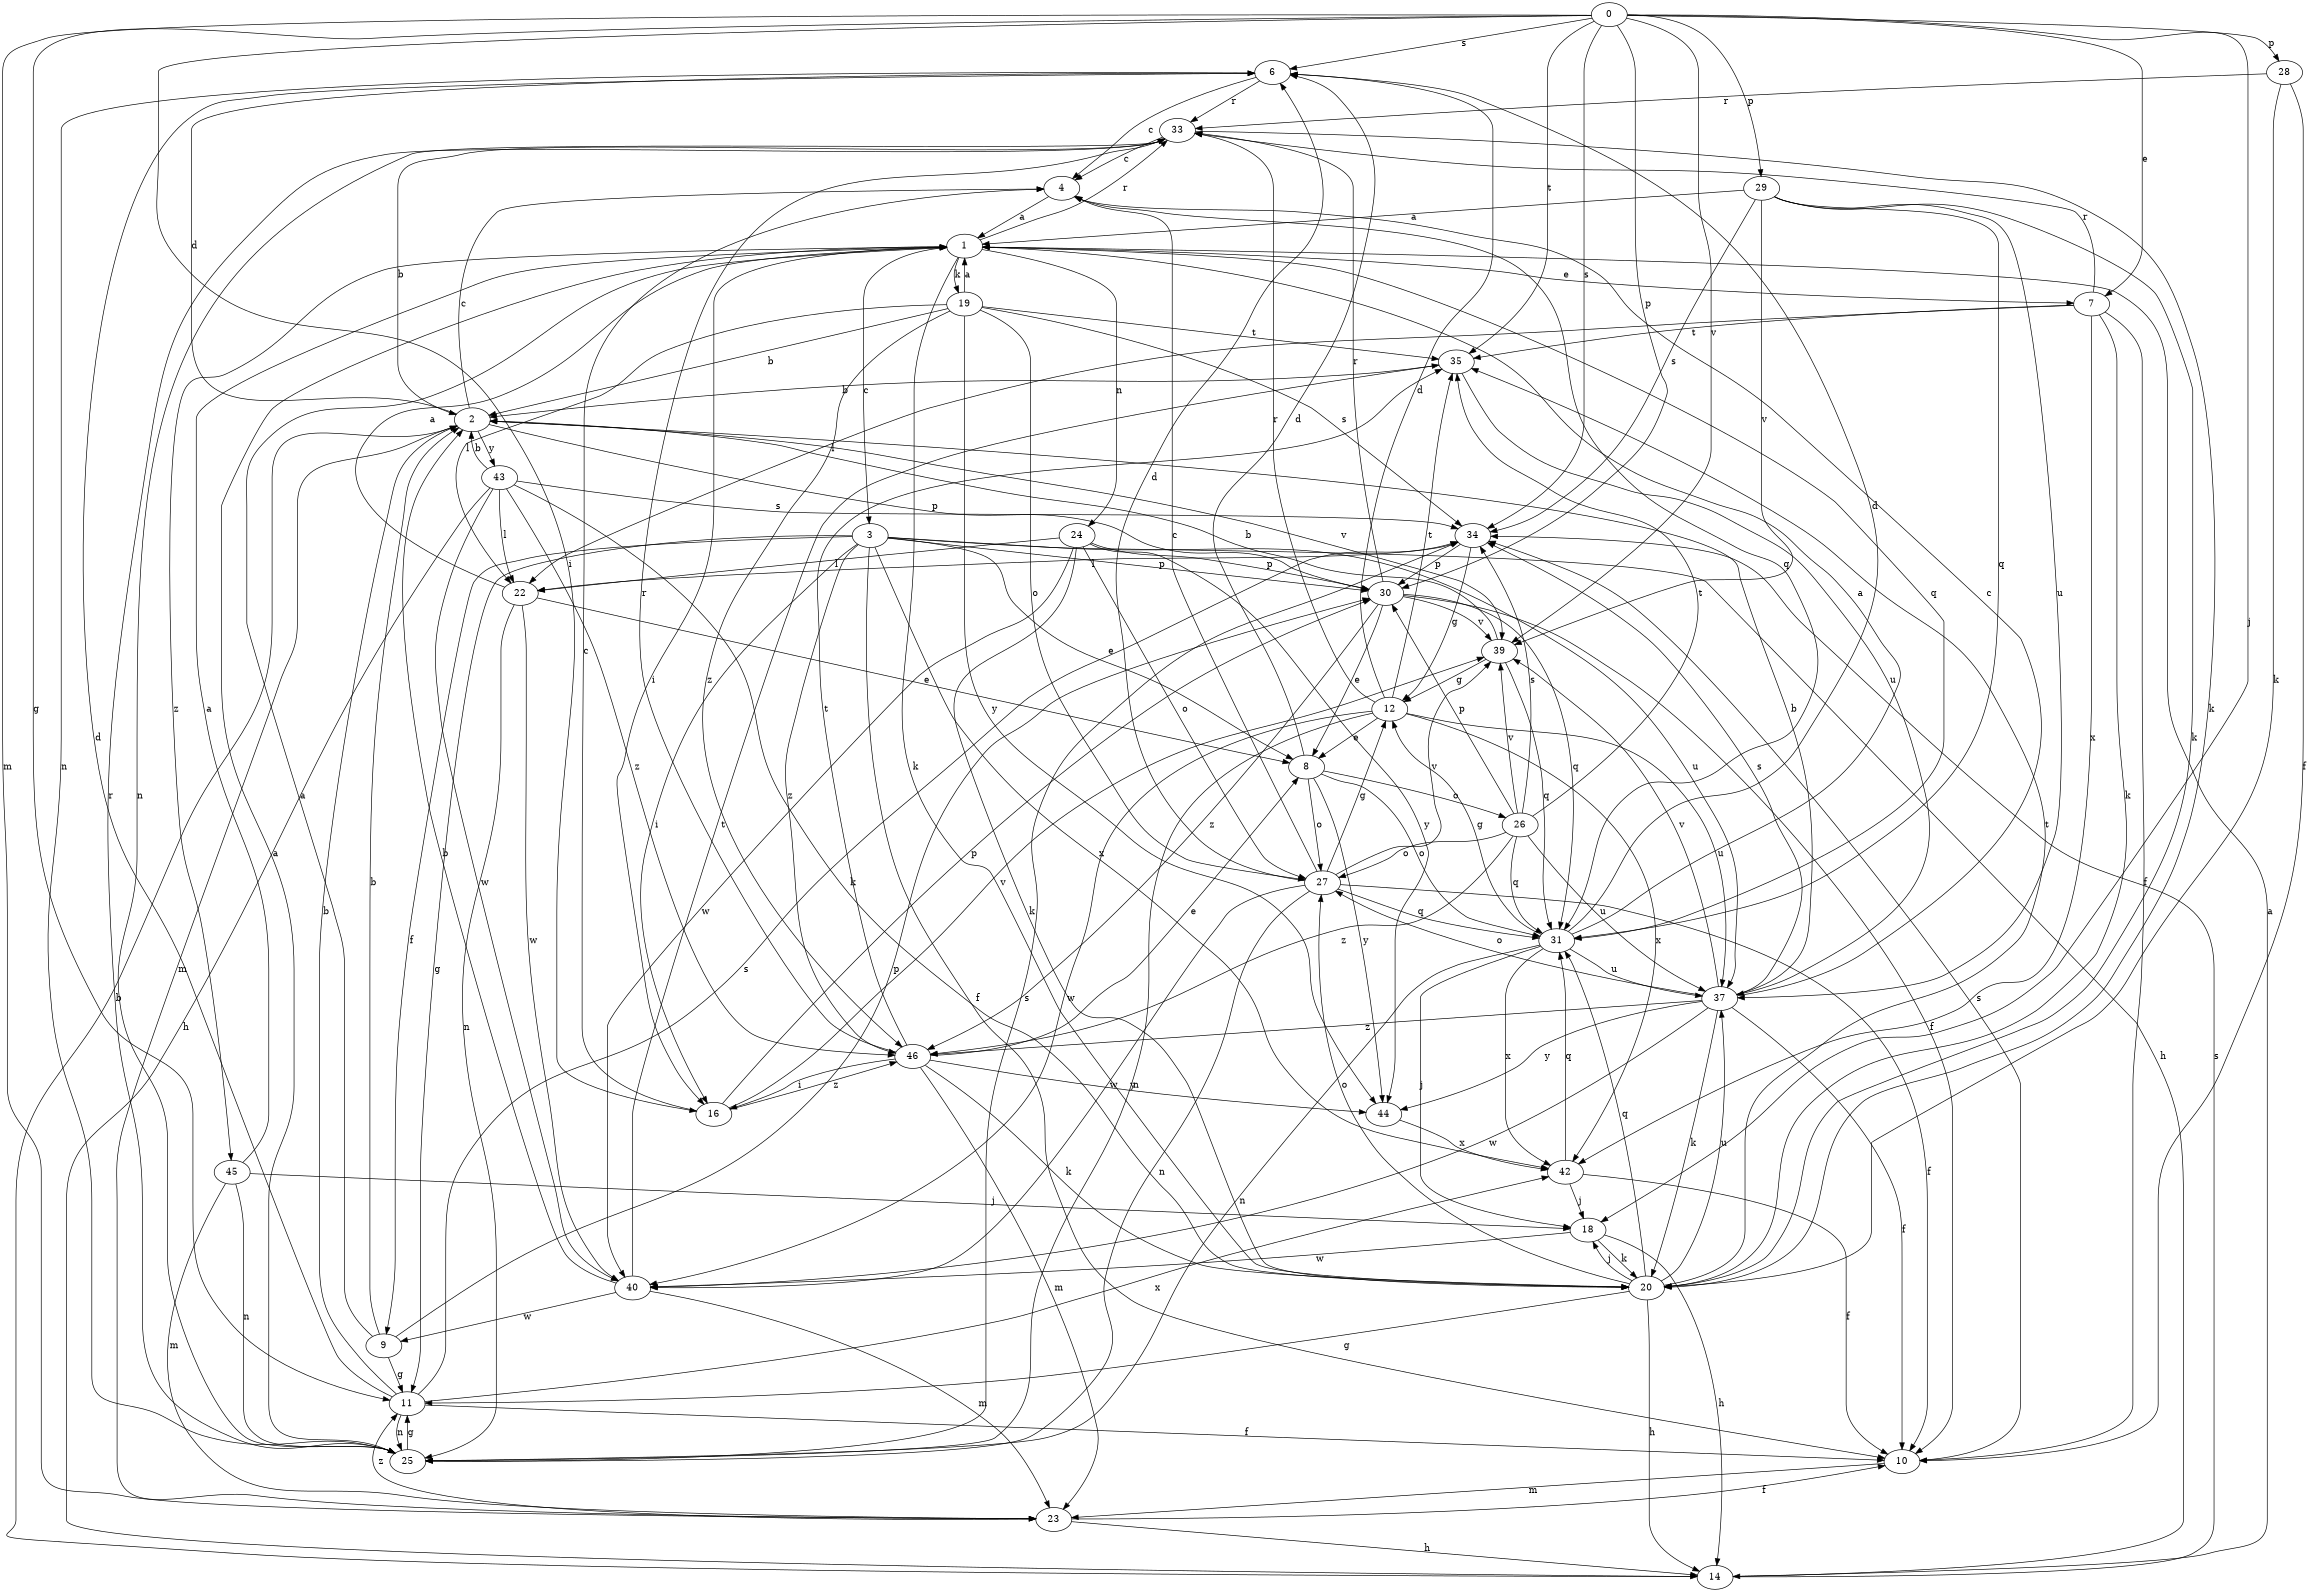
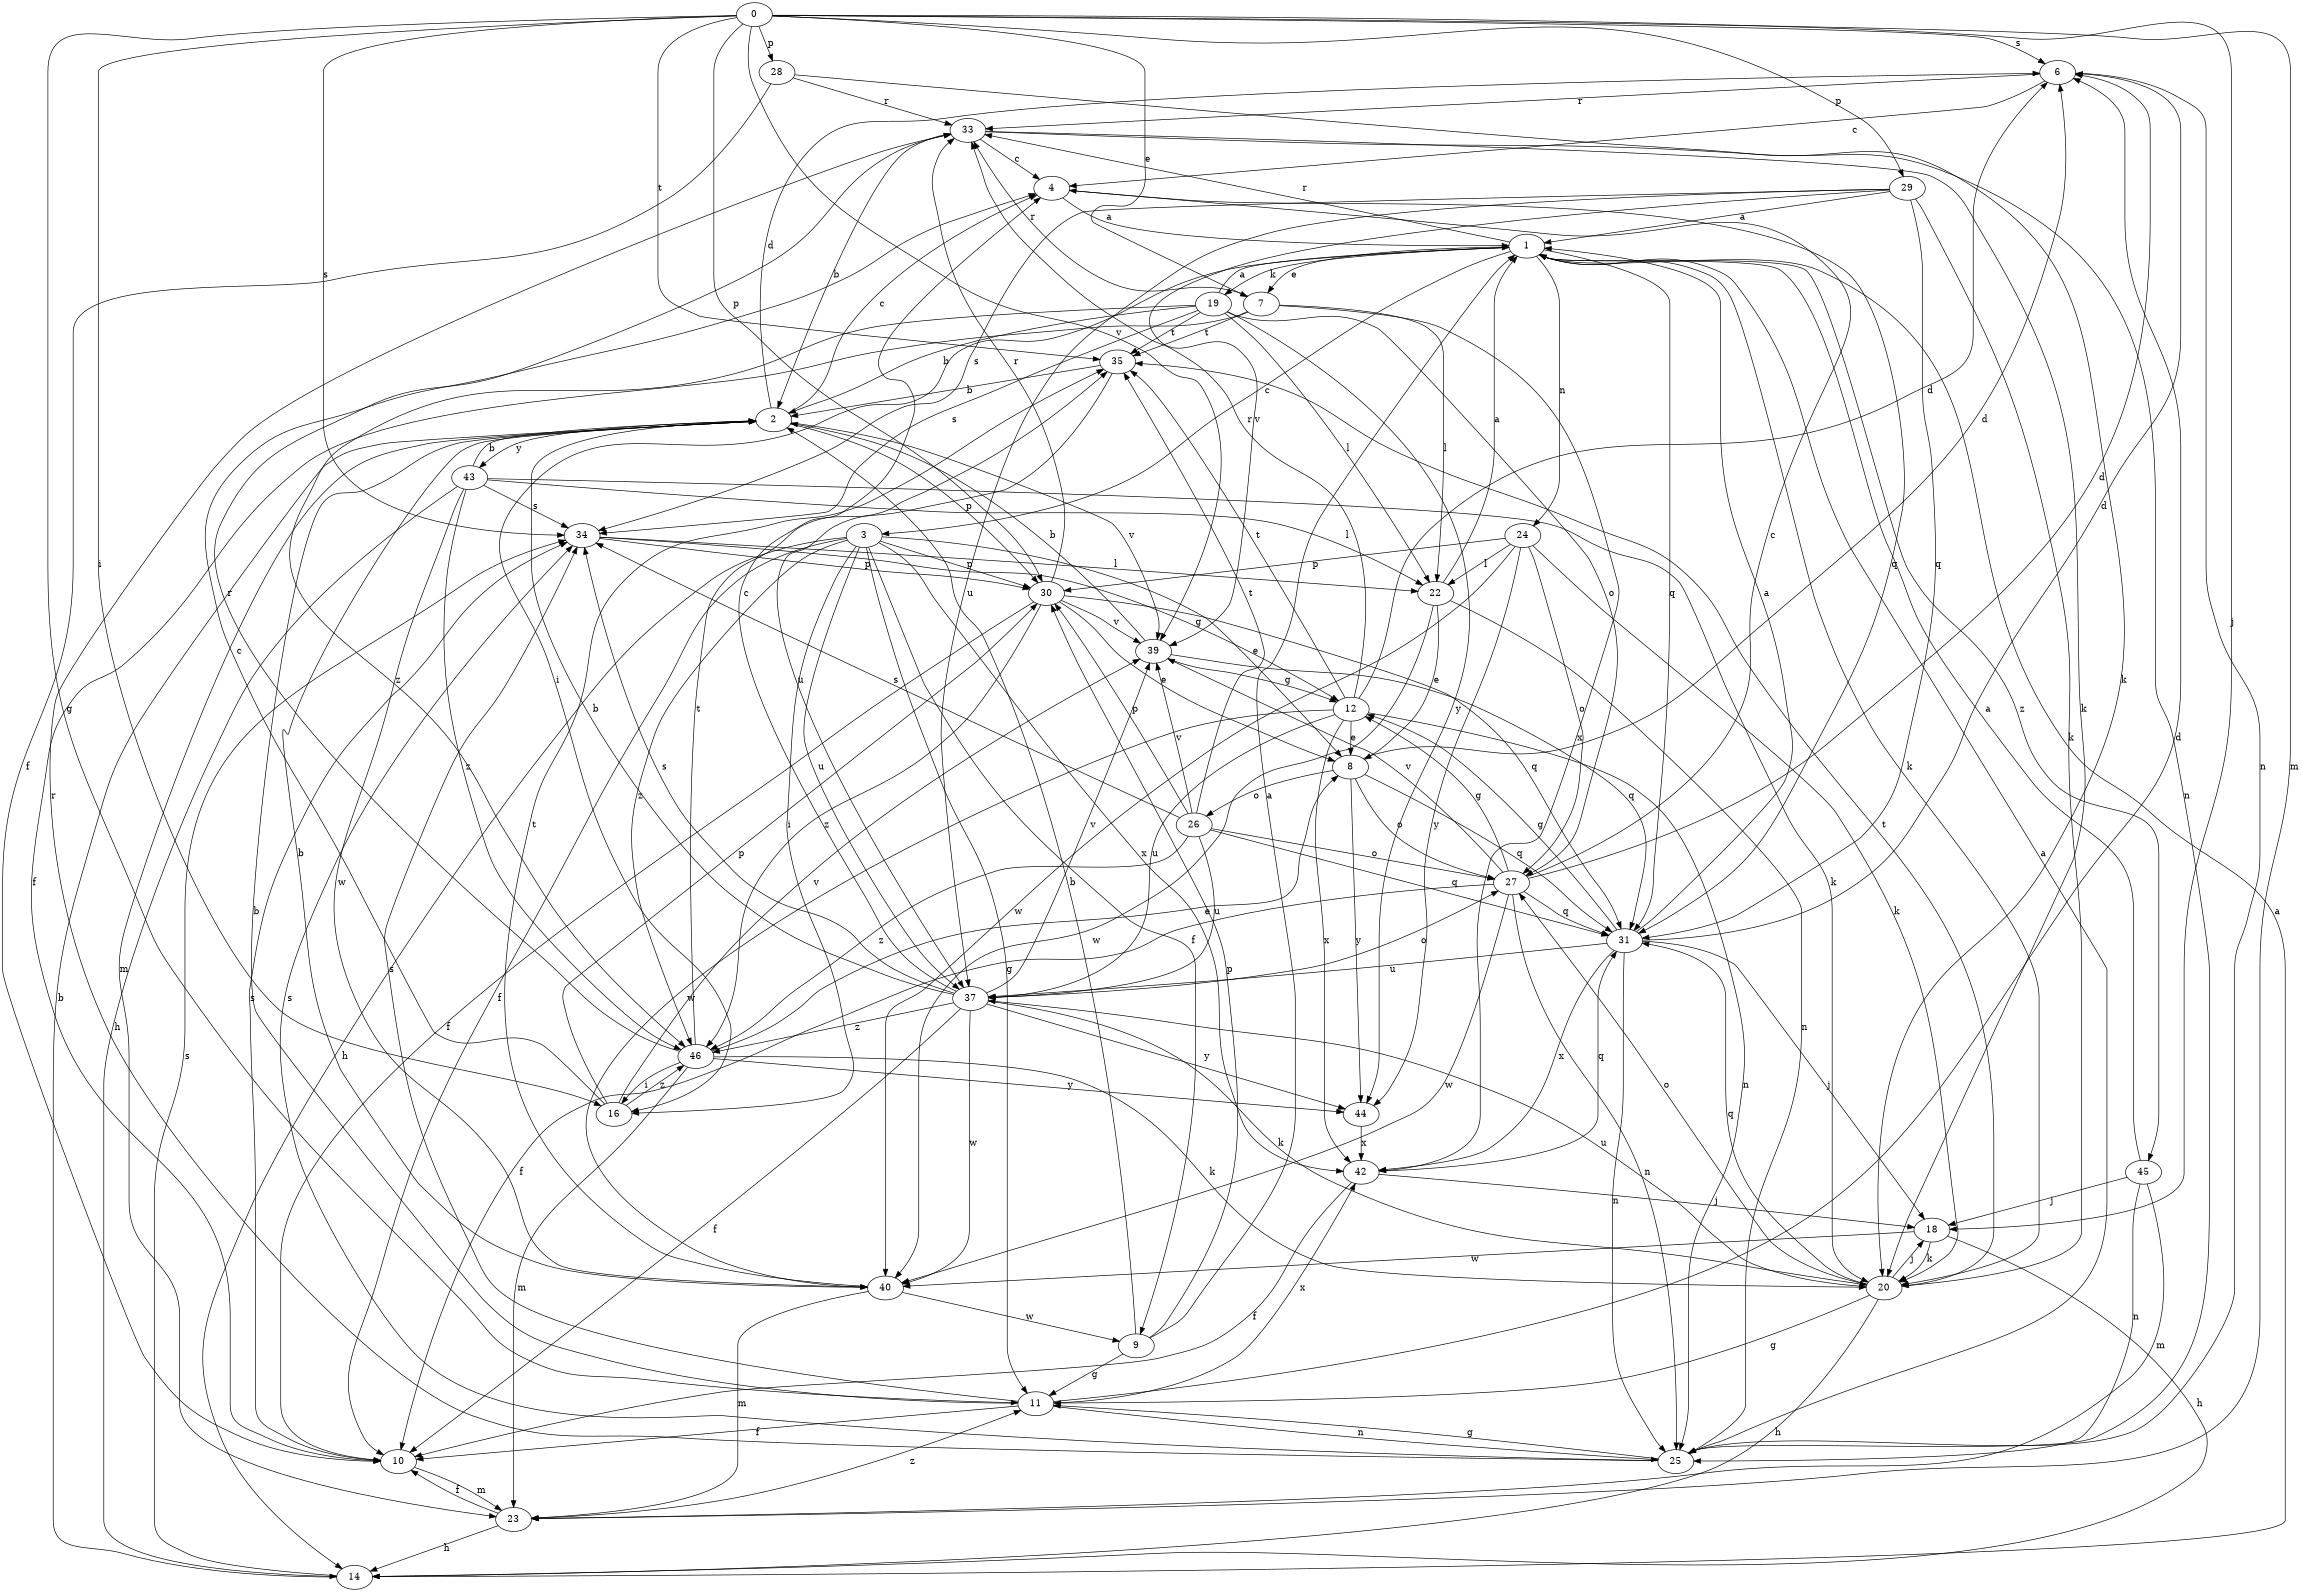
(1422, 854) -> (1520, 854)
(2109, 925) -> none
